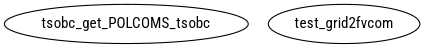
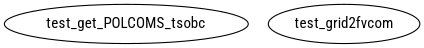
(126, 24) -> (126, 24)
